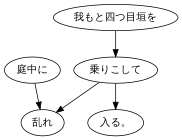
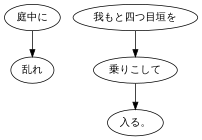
(81, 95) -> none
